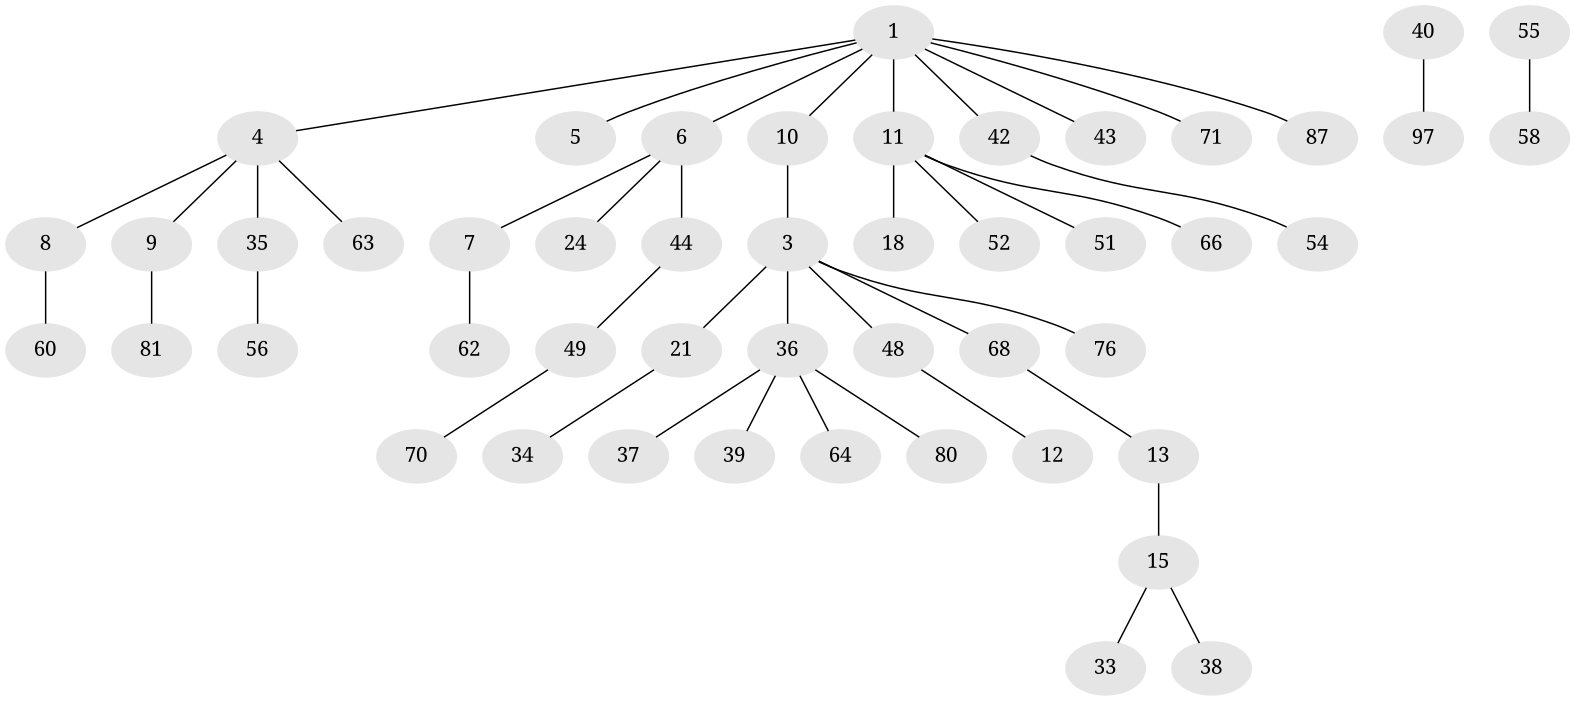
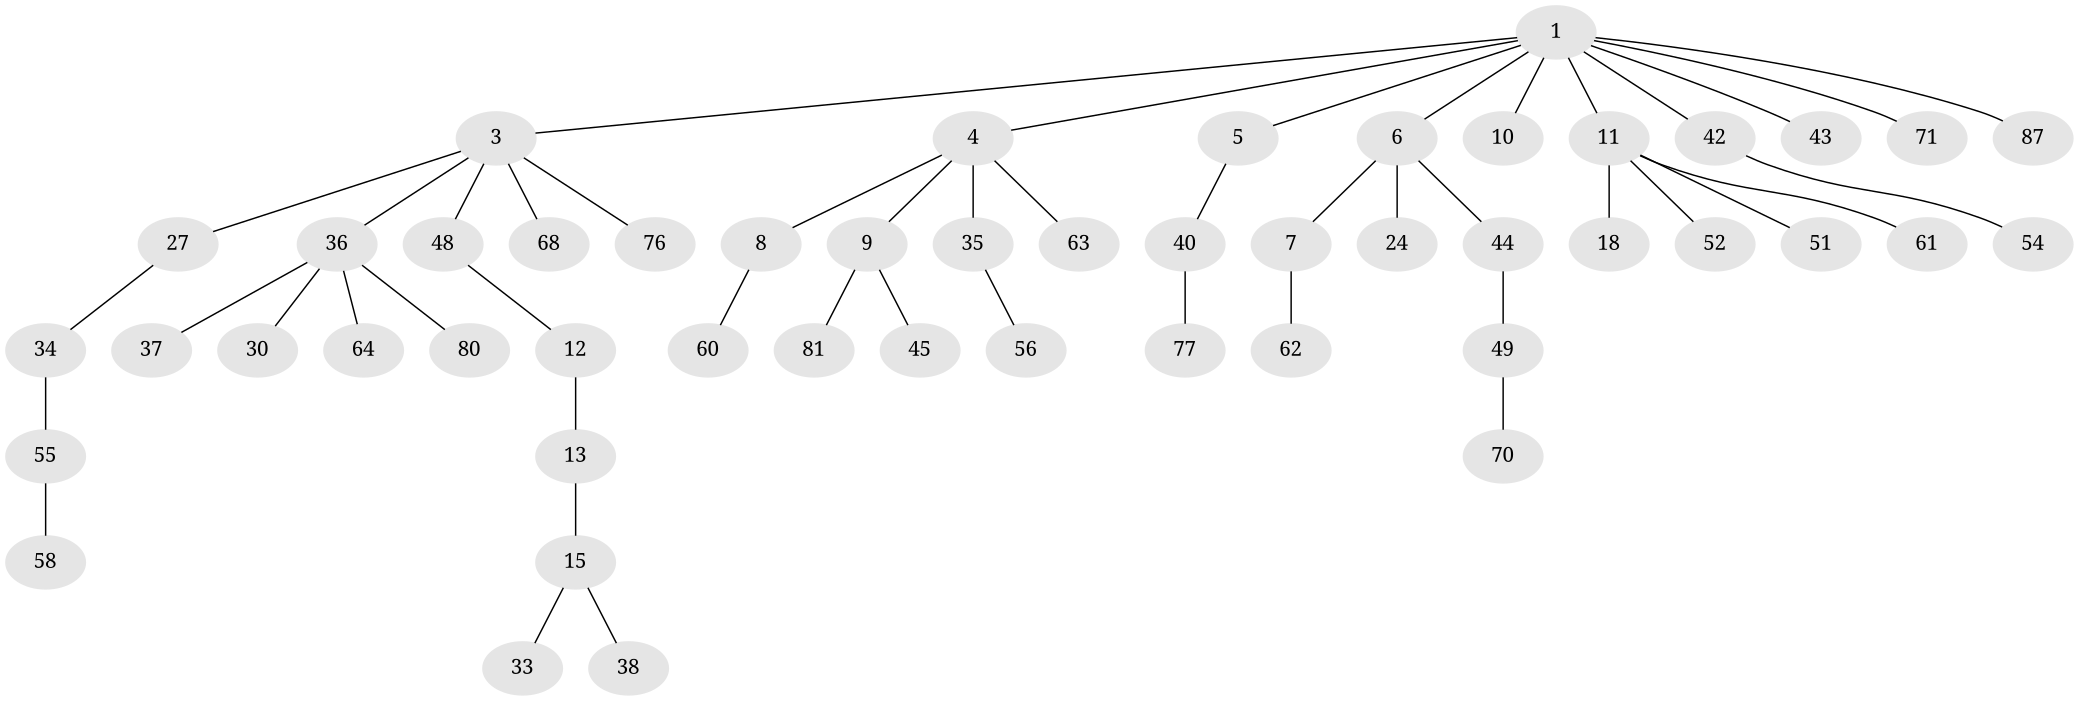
(1424, 138) -> (1185, 350)
none -> (1212, 191)
(788, 192) -> (1026, 85)
(1212, 244) -> (1927, 244)
(682, 350) -> (178, 244)
none -> (920, 350)
(1079, 403) -> (576, 404)
none -> (46, 404)
(735, 456) -> (258, 350)
